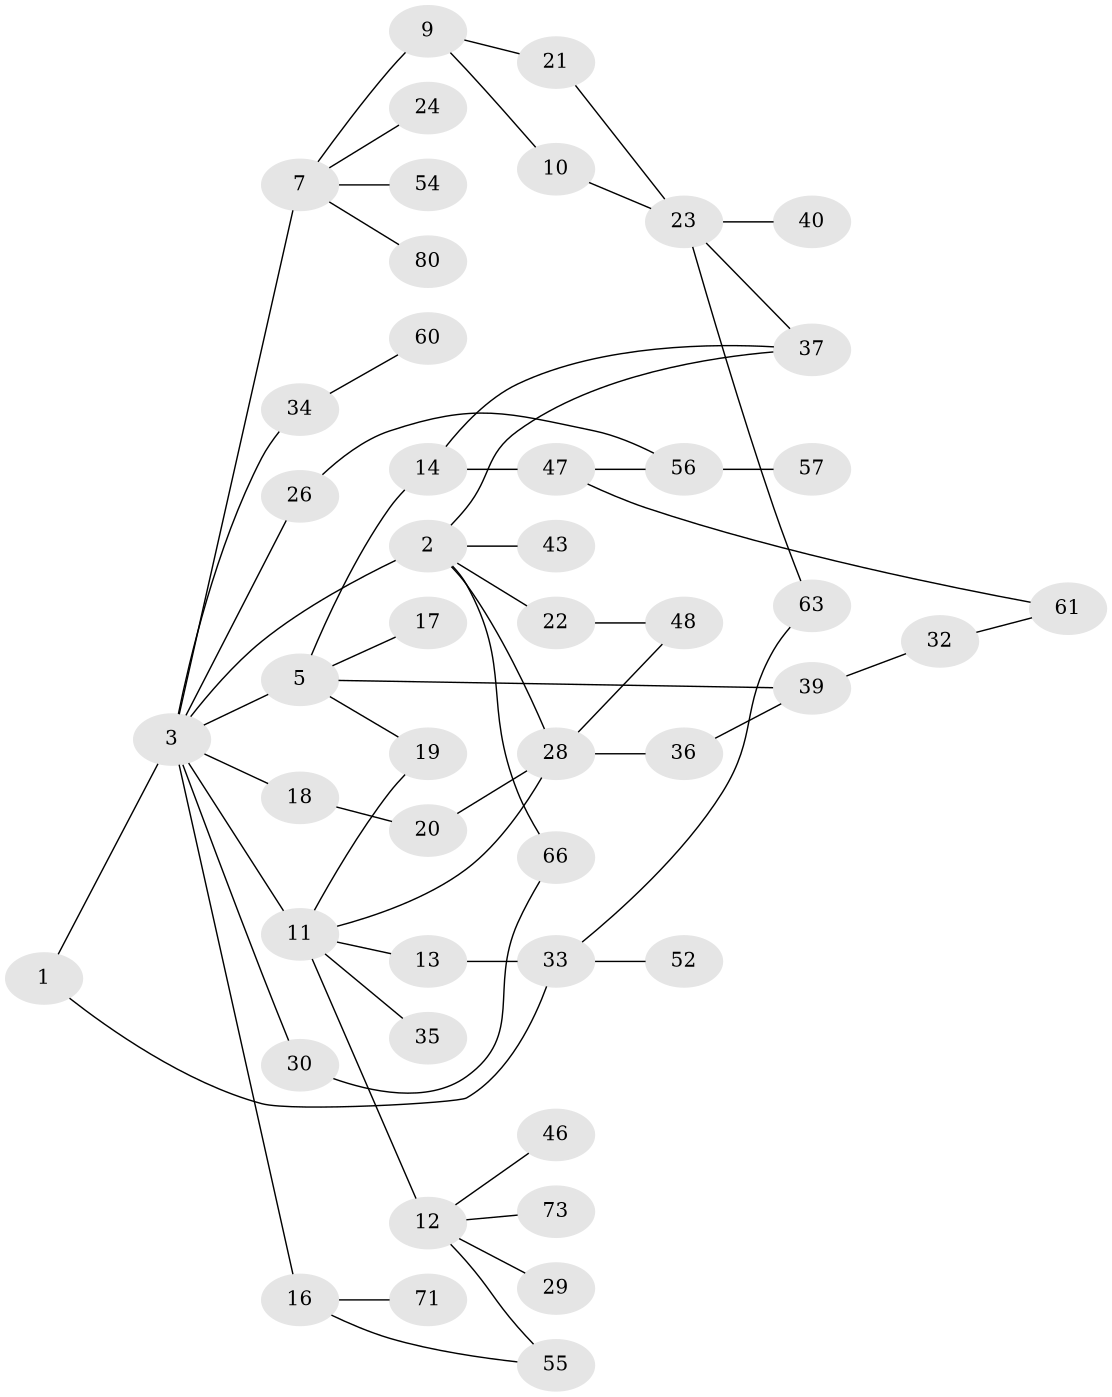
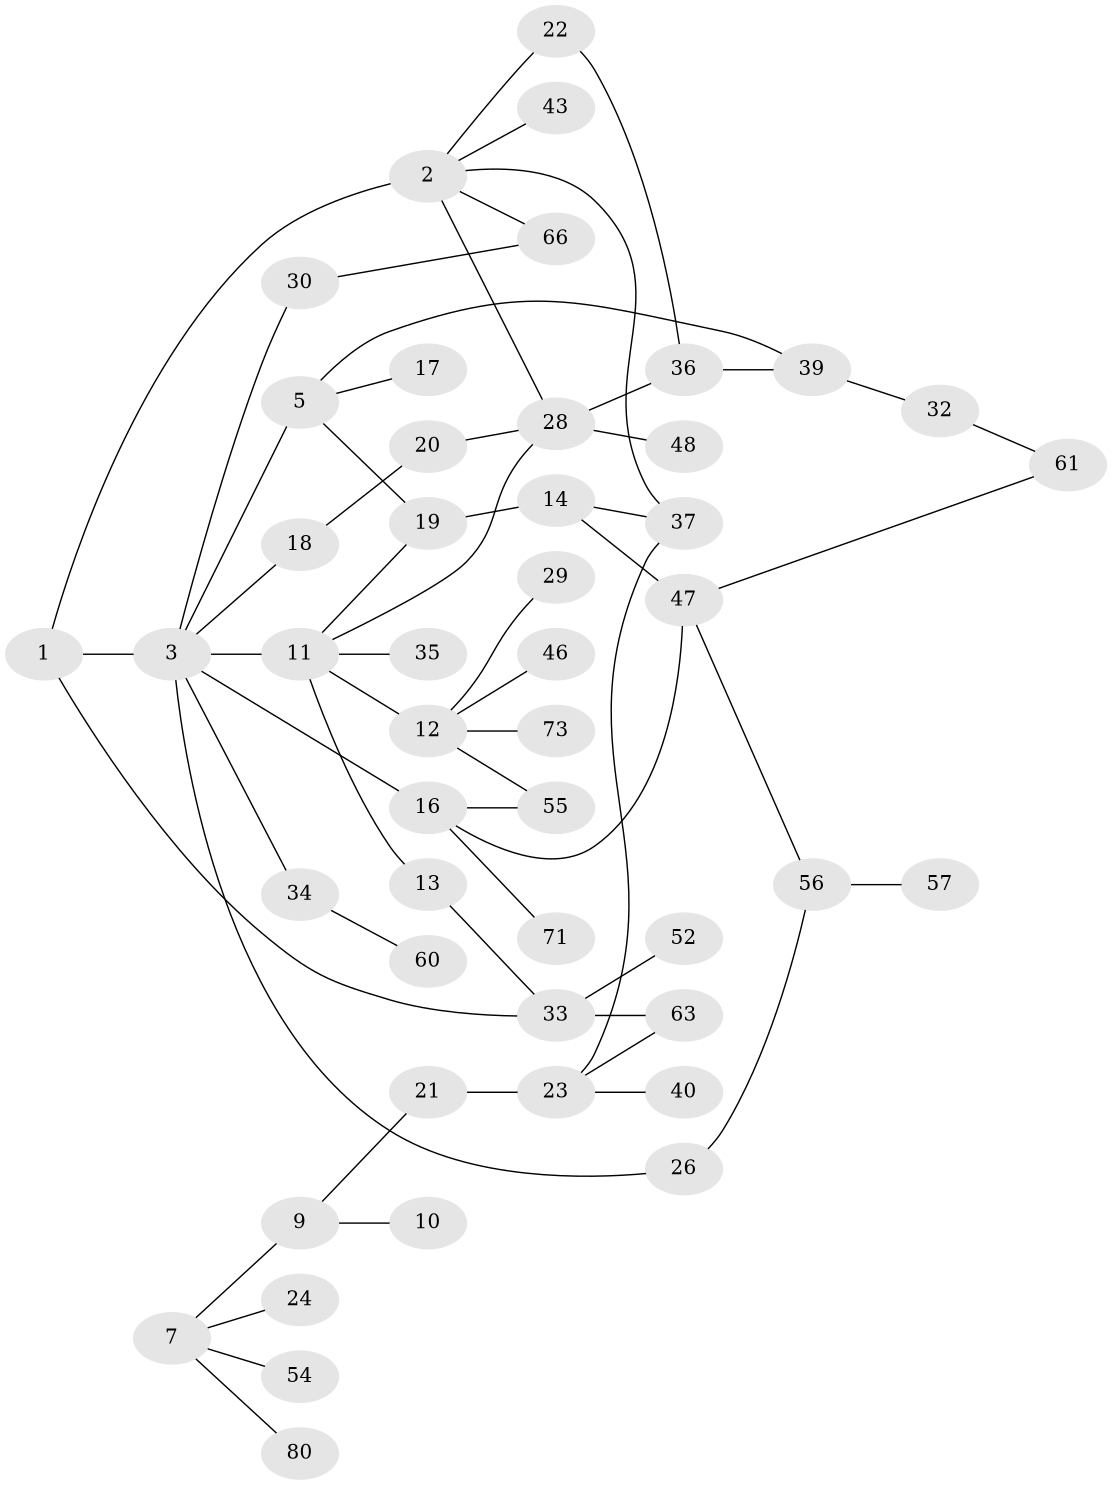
(620, 196) -> none
(236, 462) -> none
(352, 569) -> (484, 513)
(620, 623) -> (646, 192)
(283, 625) -> (168, 361)
none -> (634, 804)
